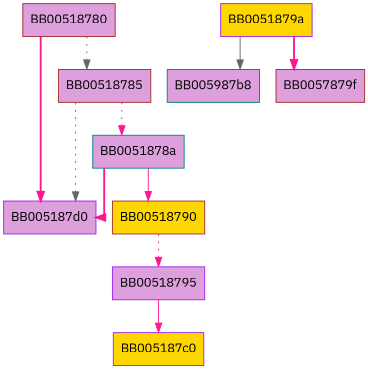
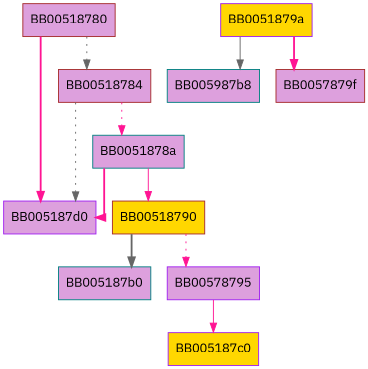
(105, 86) -> (105, 86)
none -> (105, 283)
(159, 283) -> (213, 283)
